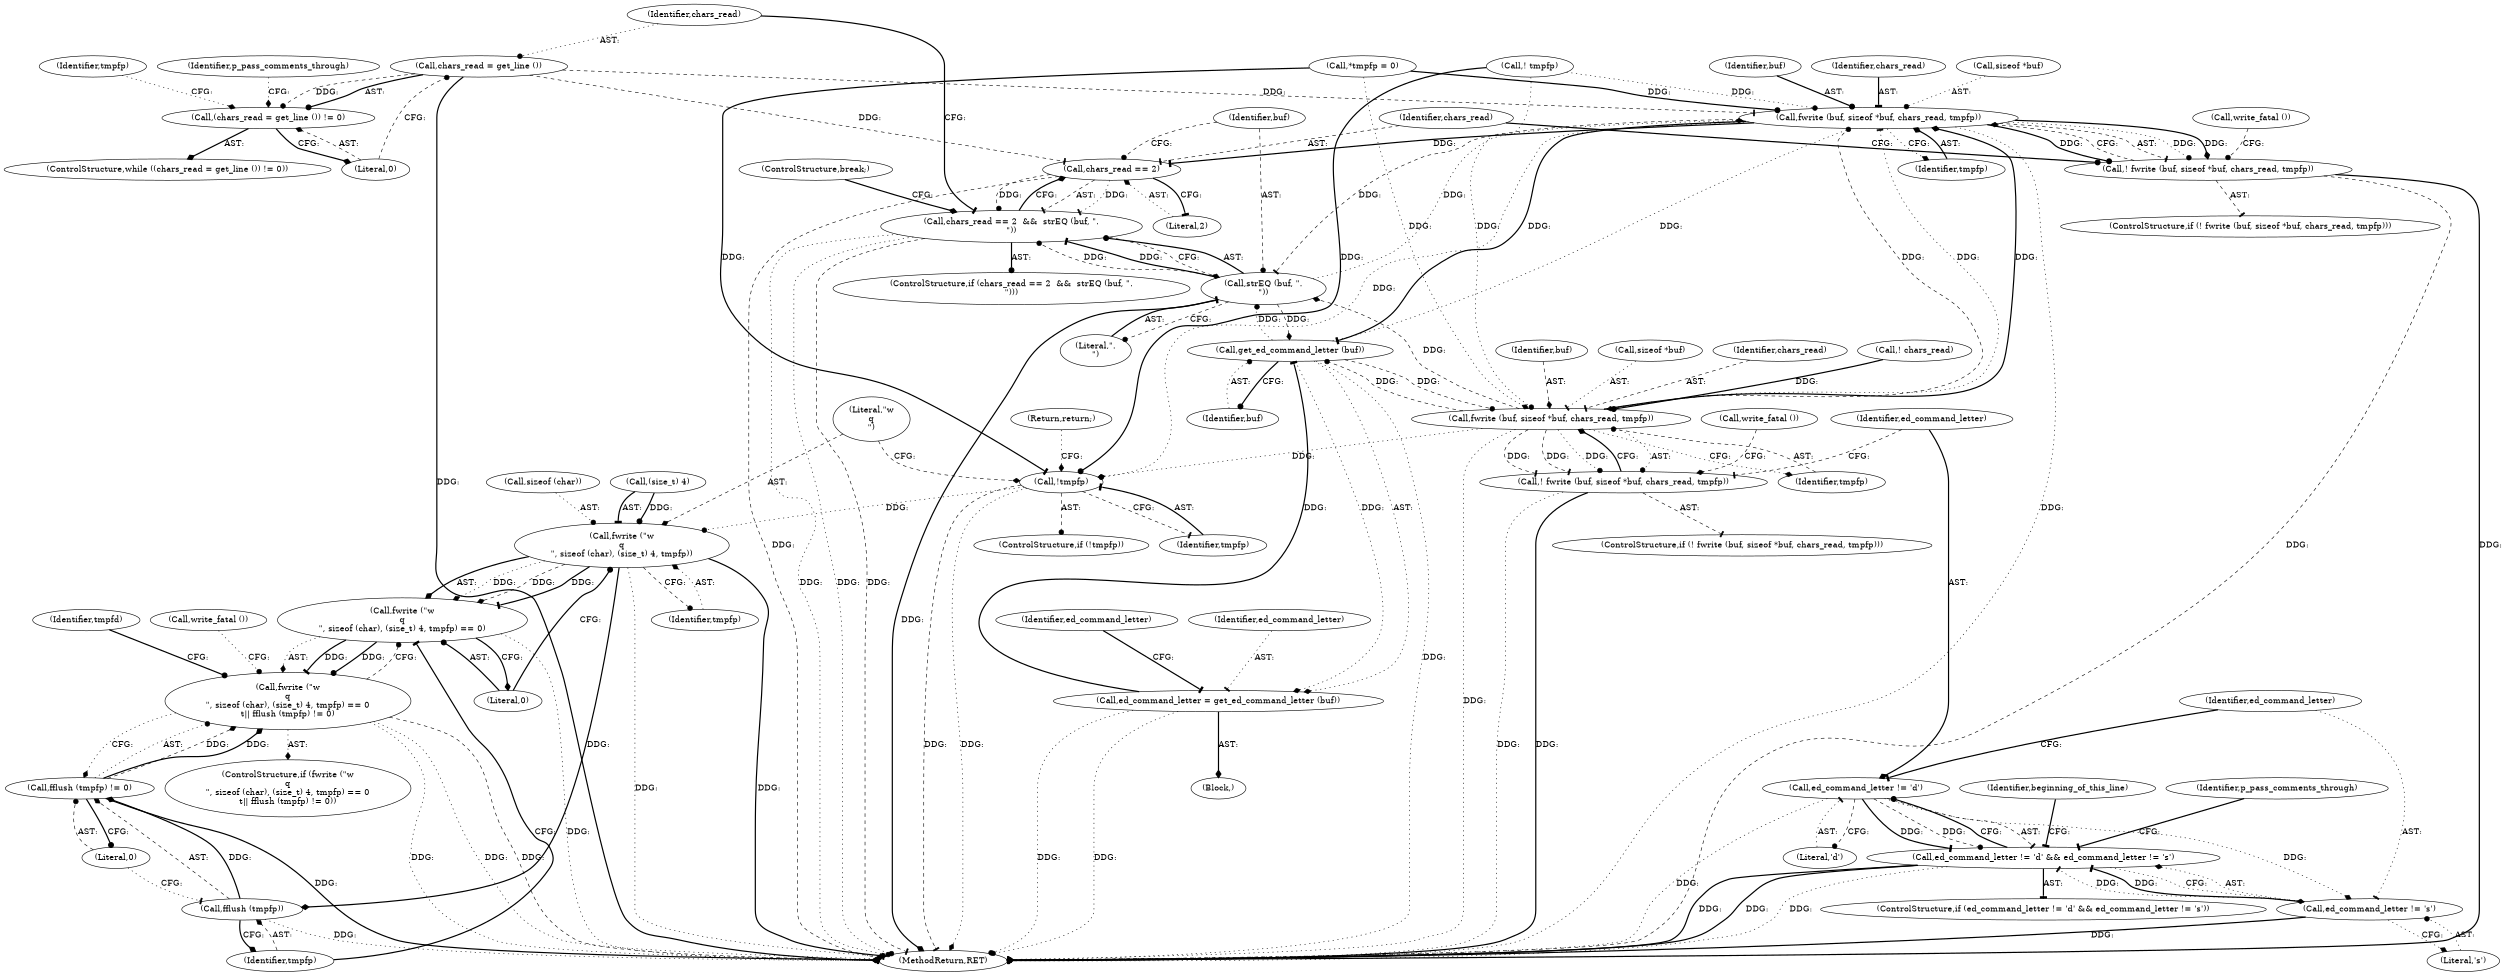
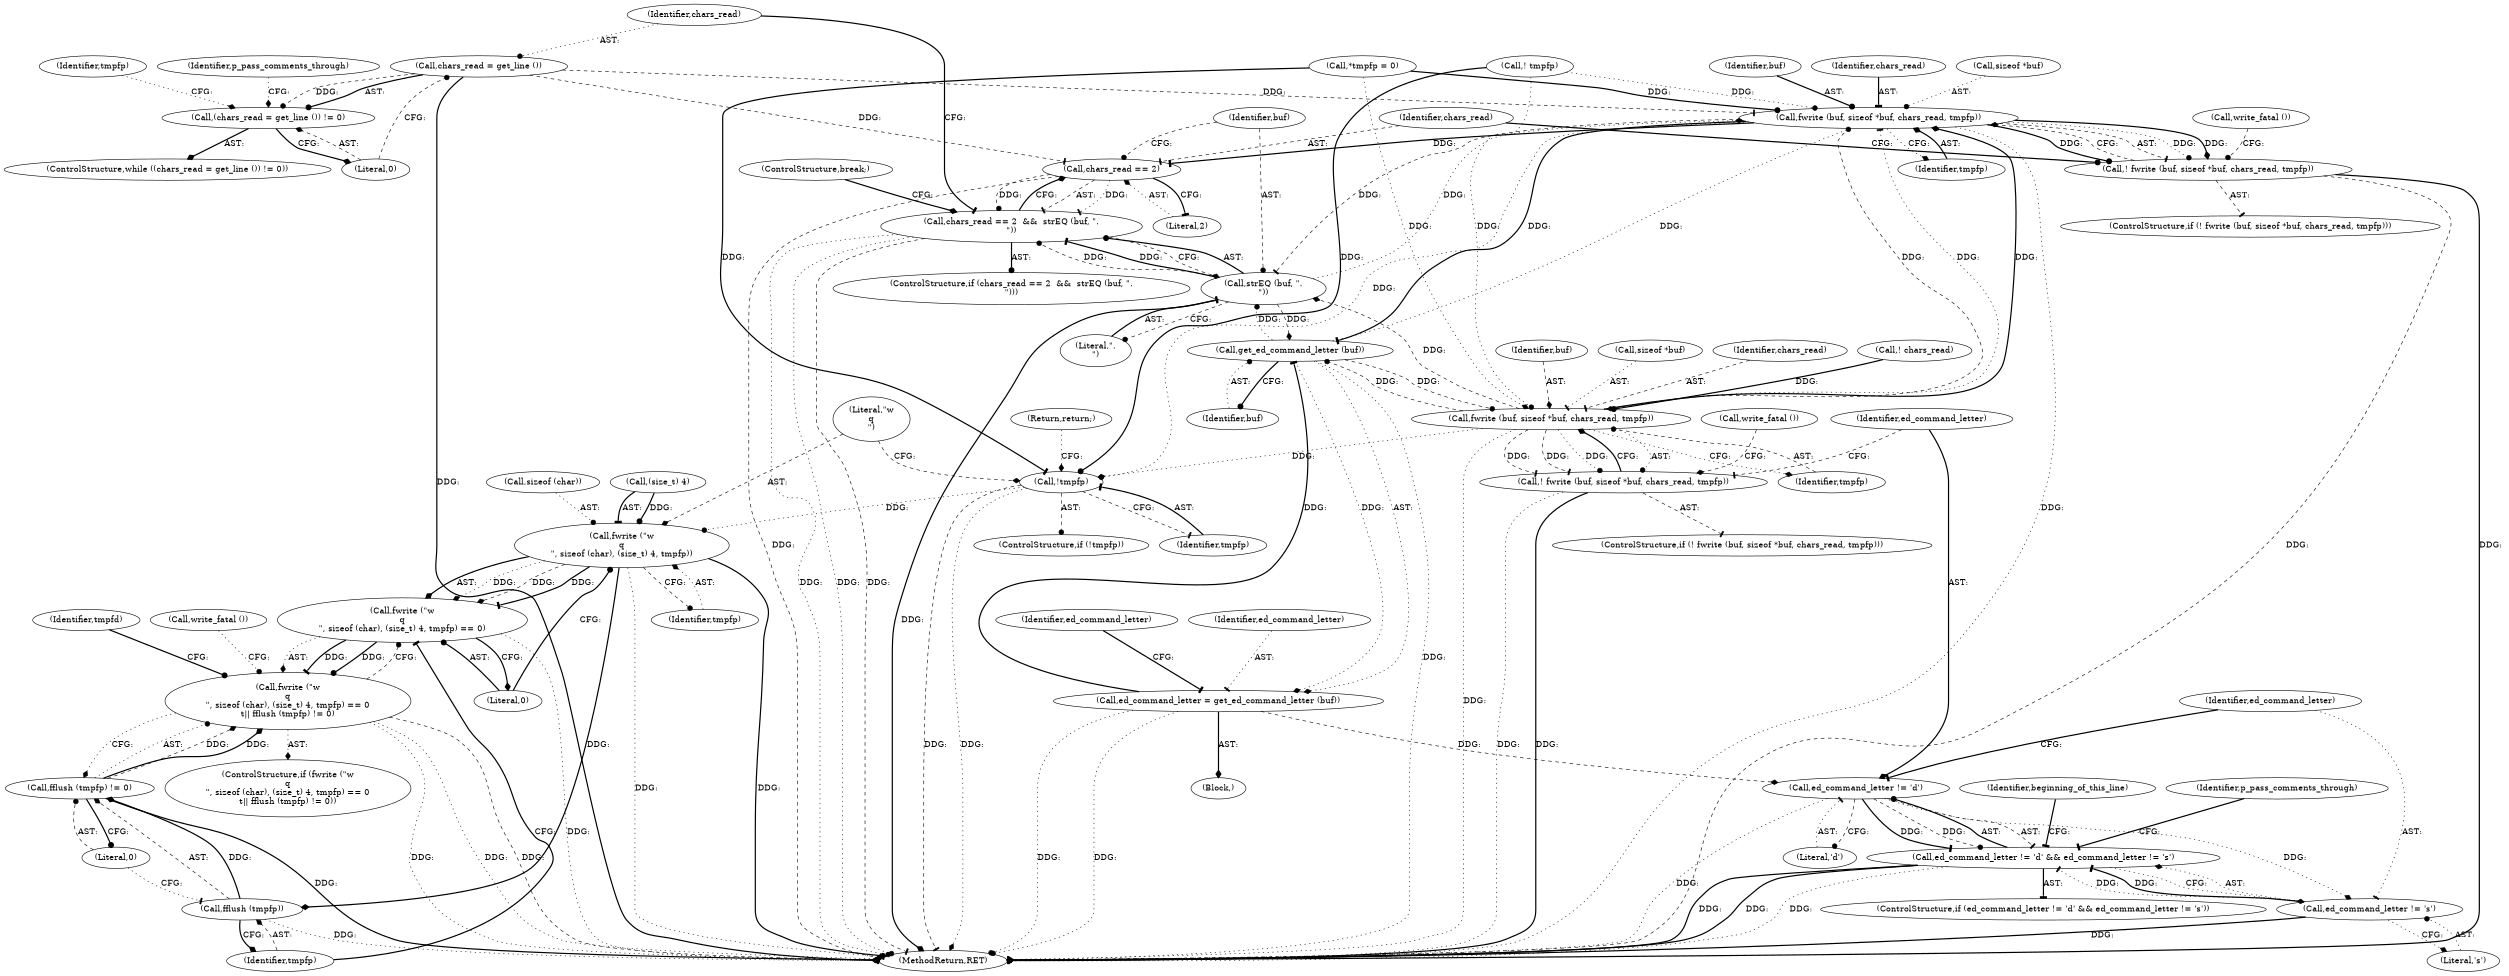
none -> (1514, 757)
(1993, 832) -> (1993, 832)
